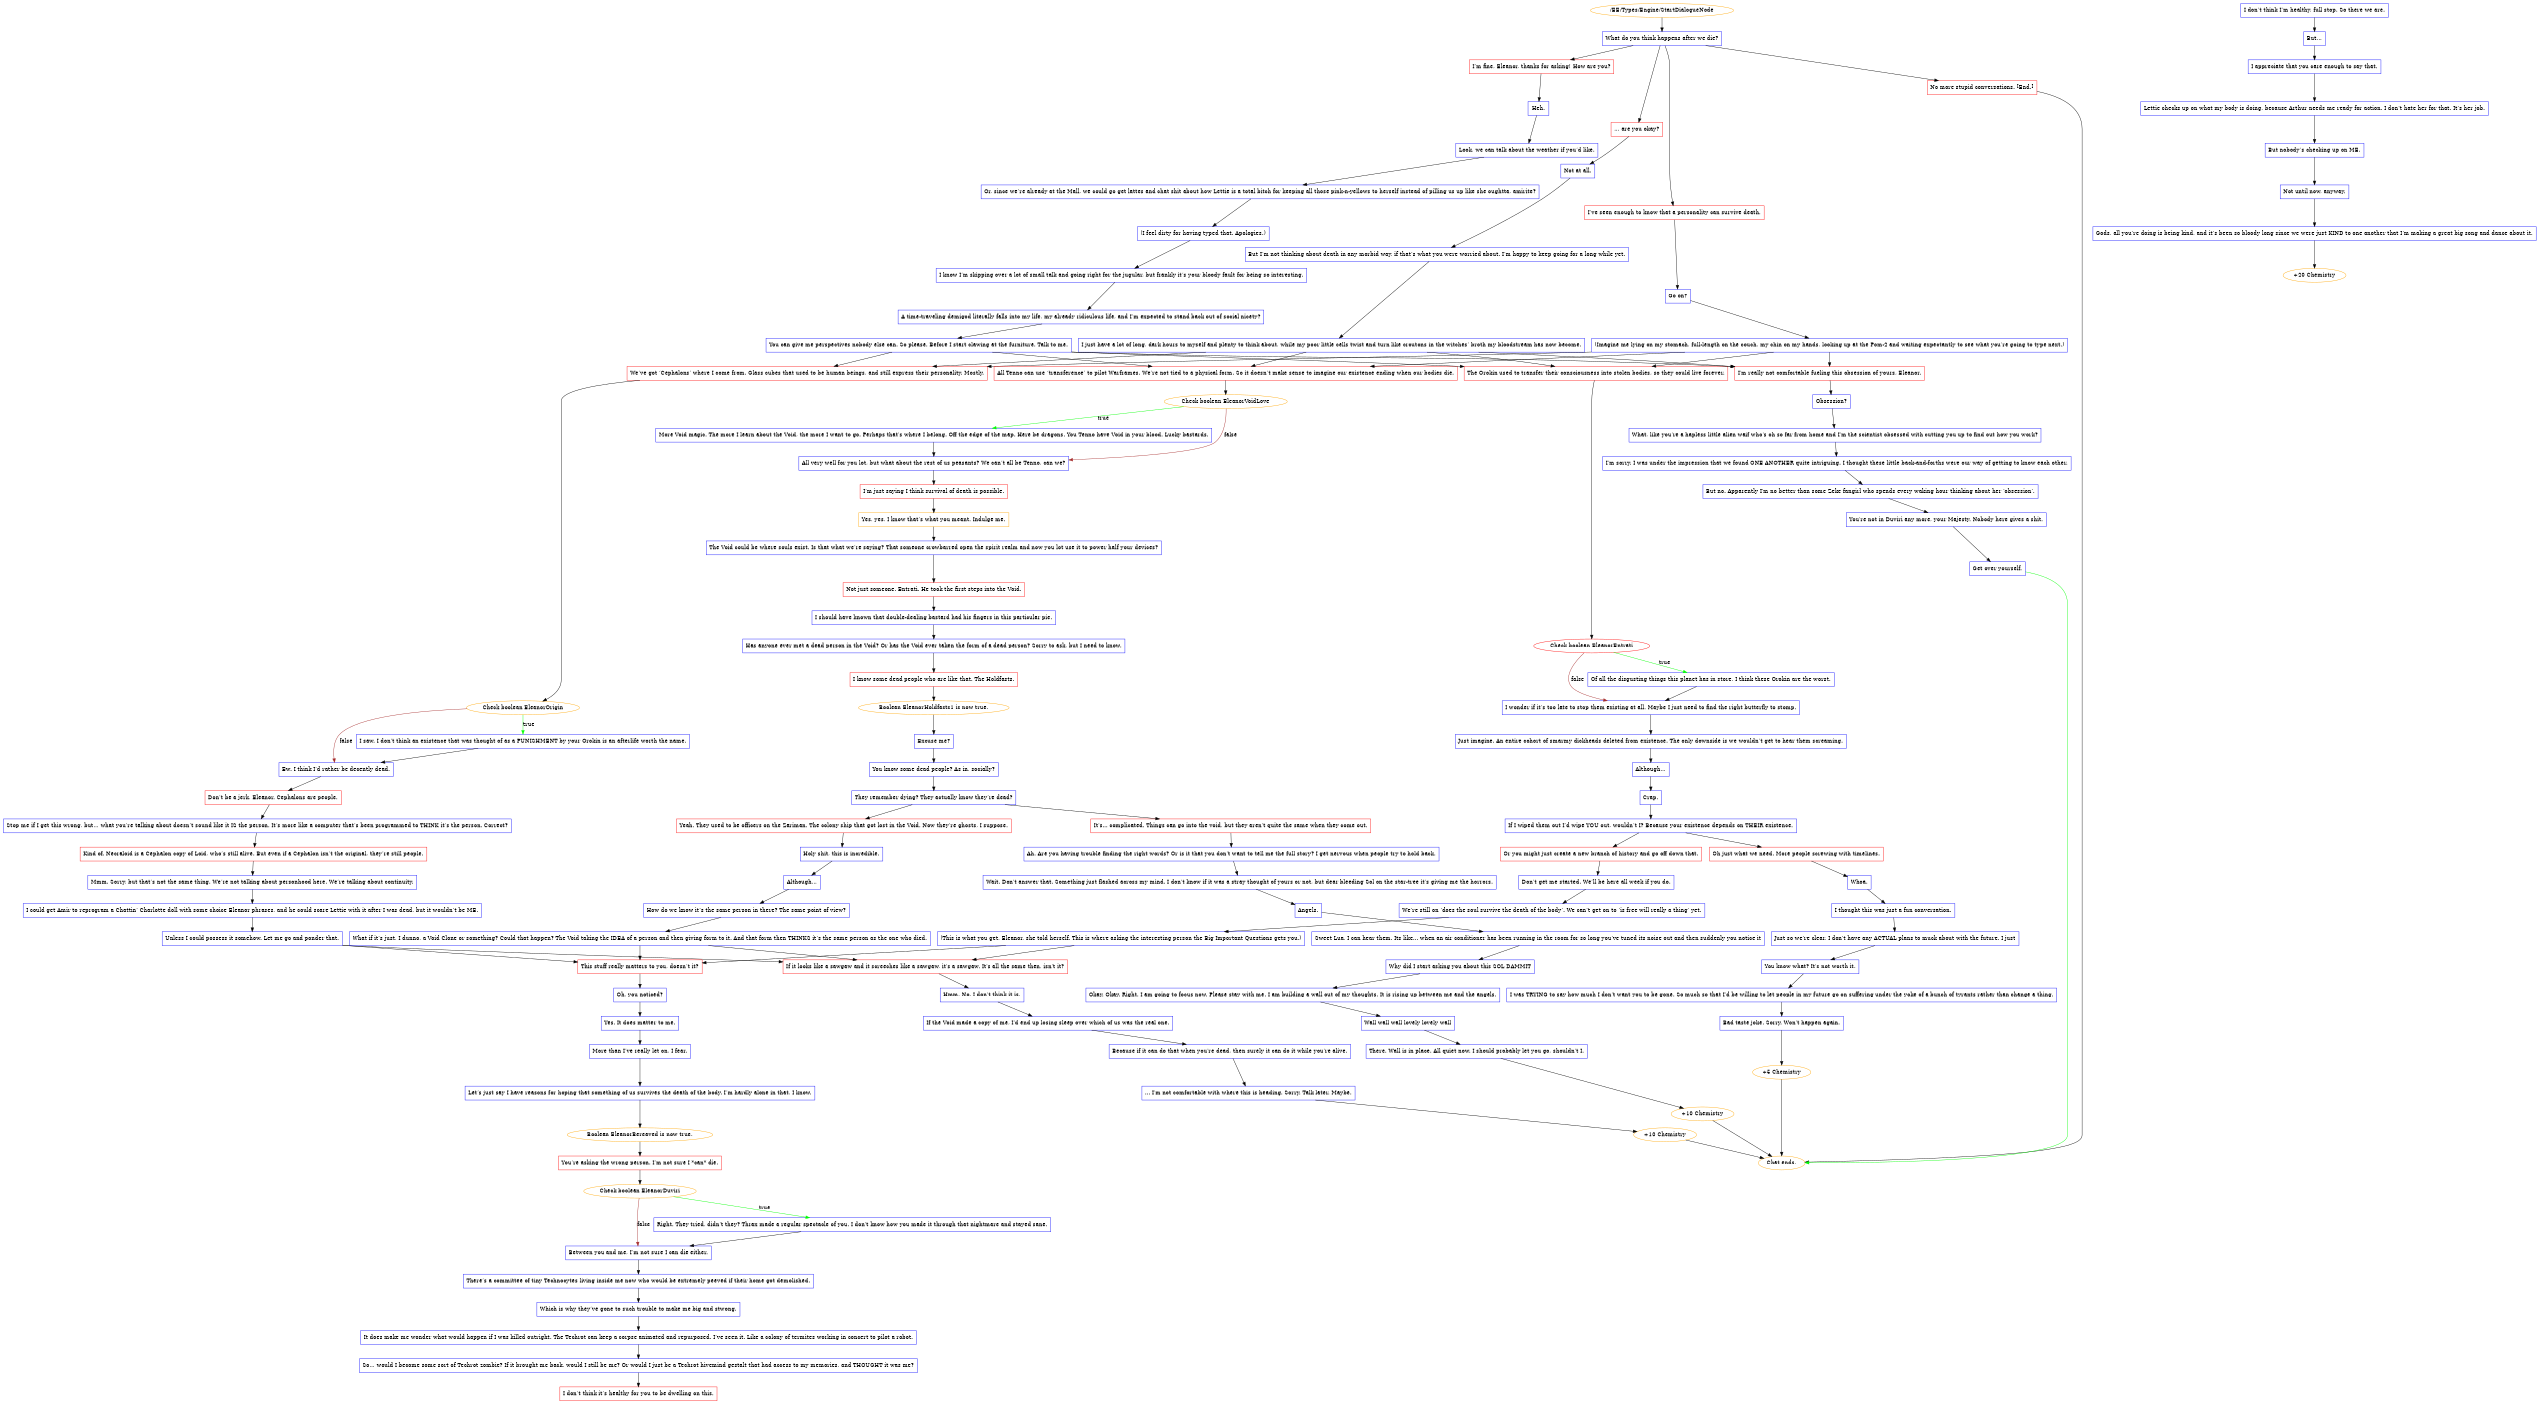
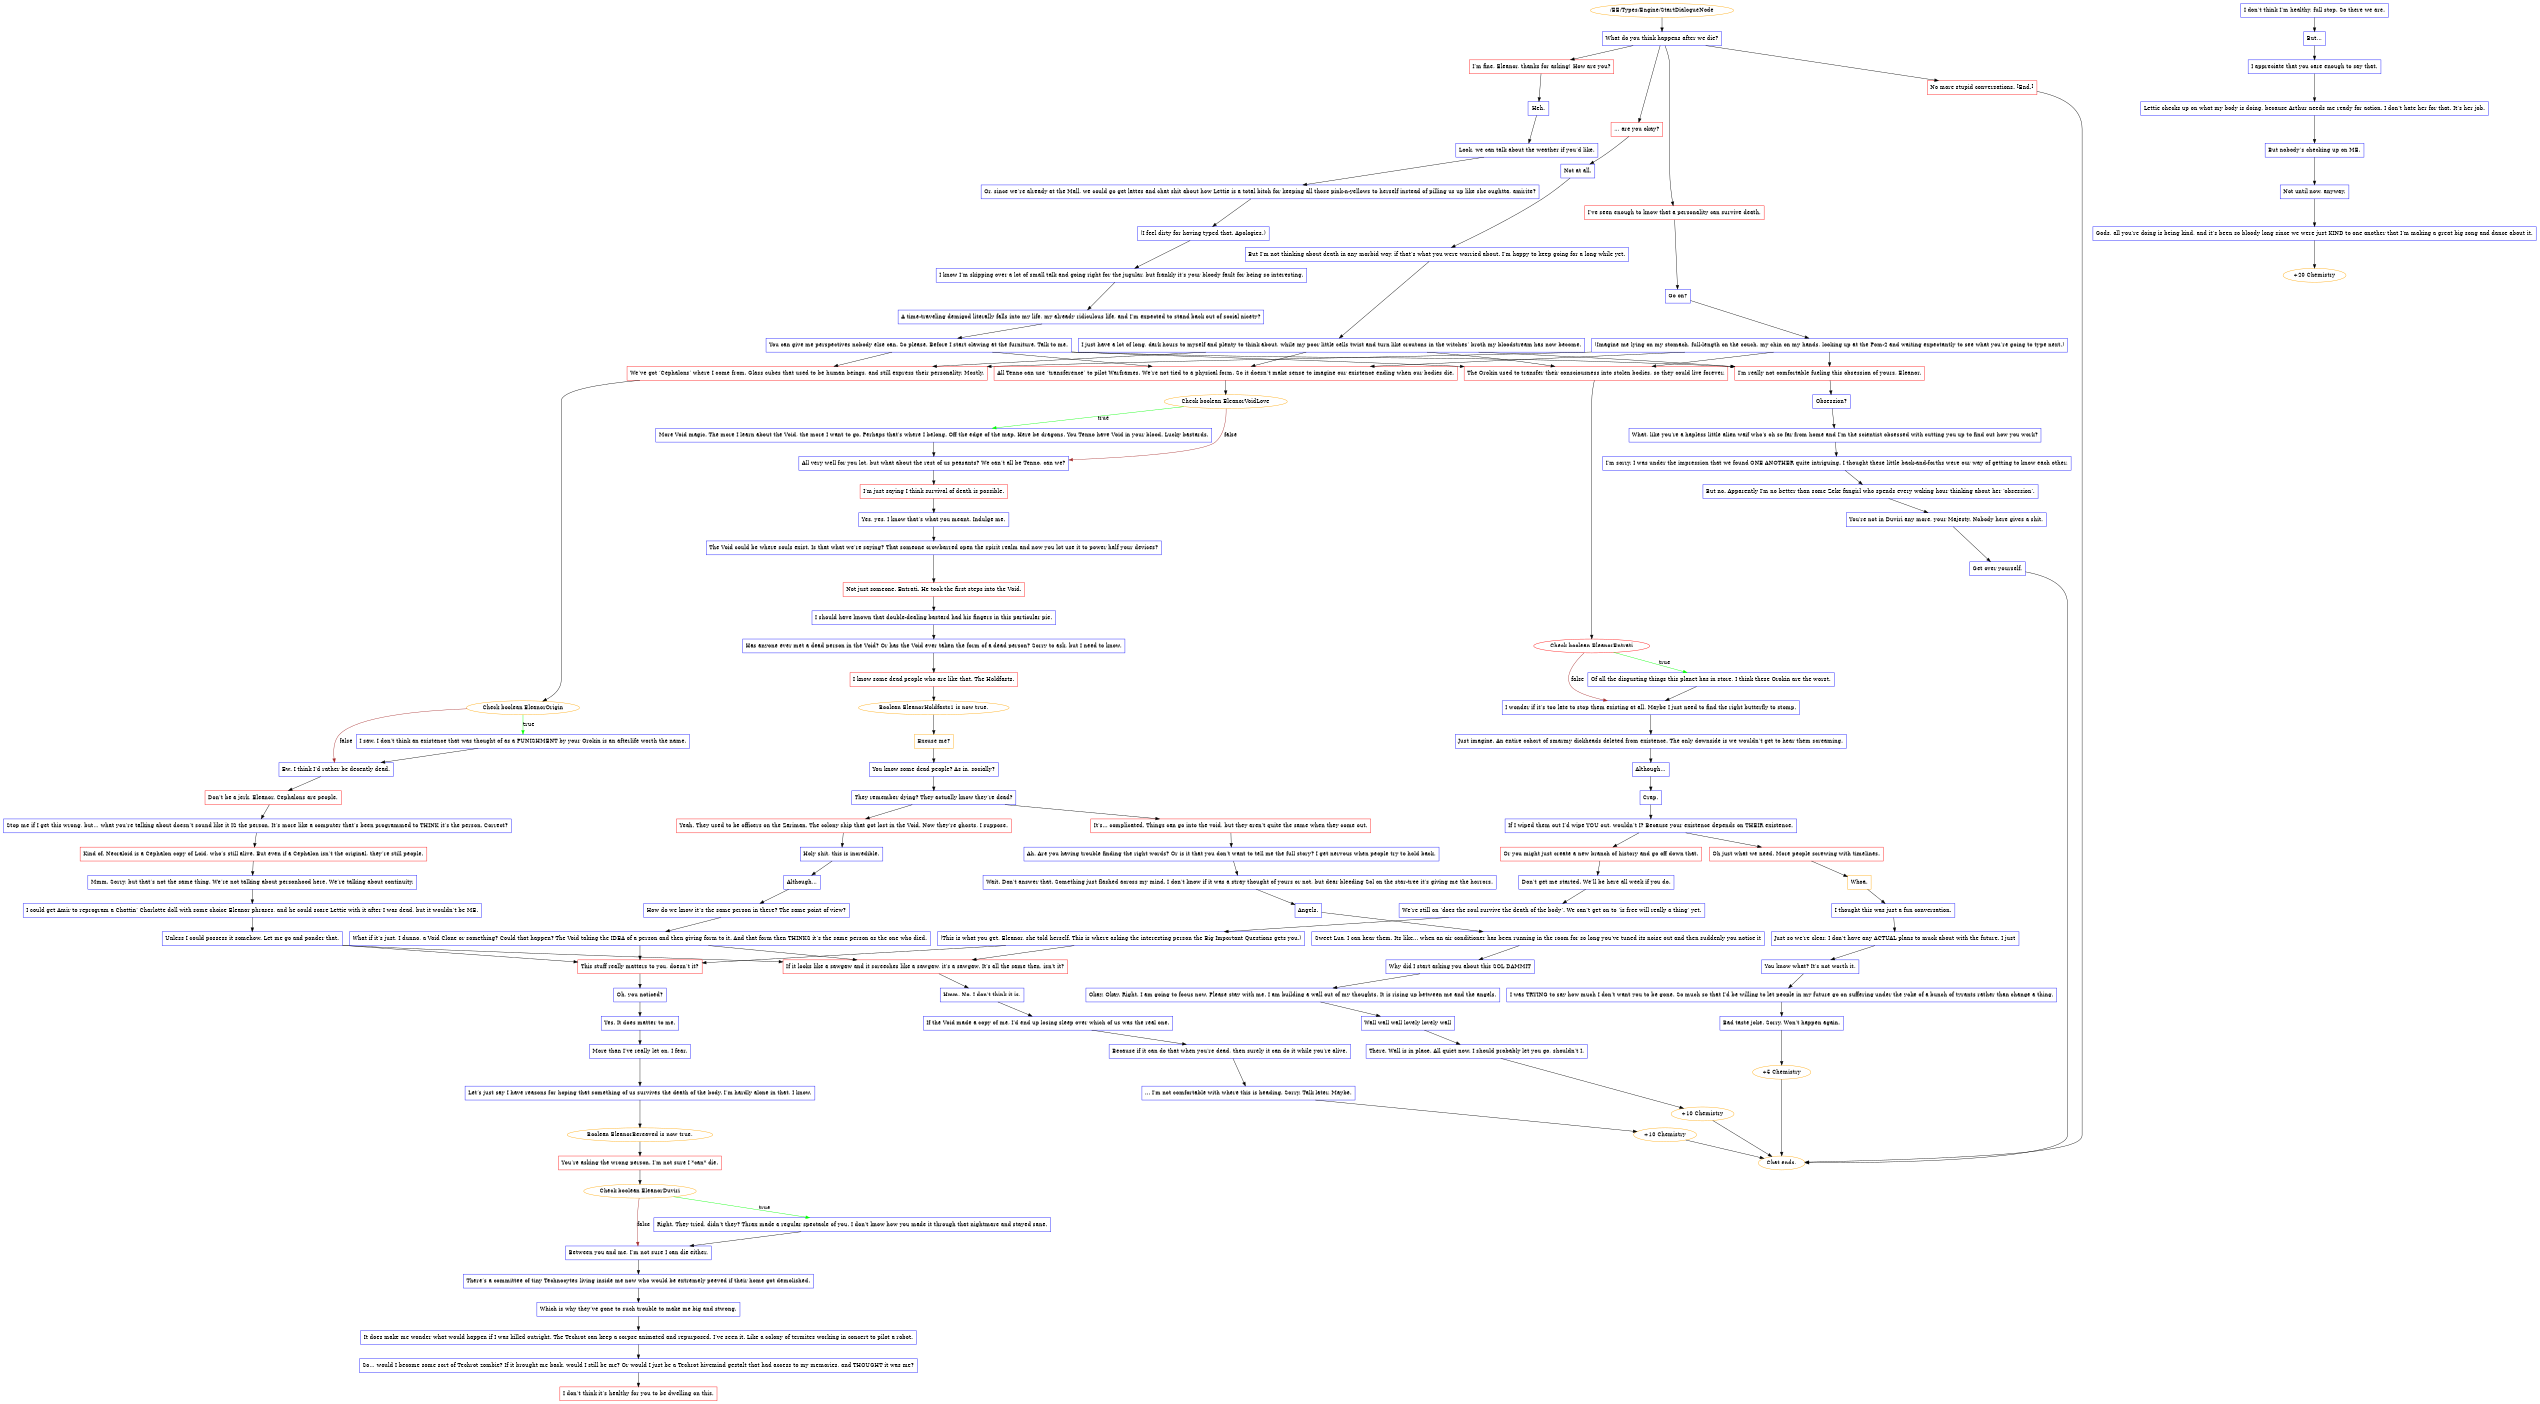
(934, 520) -> (934, 520)
(934, 741) -> (934, 741)
(1859, 882) -> (1859, 882)
(2067, 973) -> (2067, 973)
